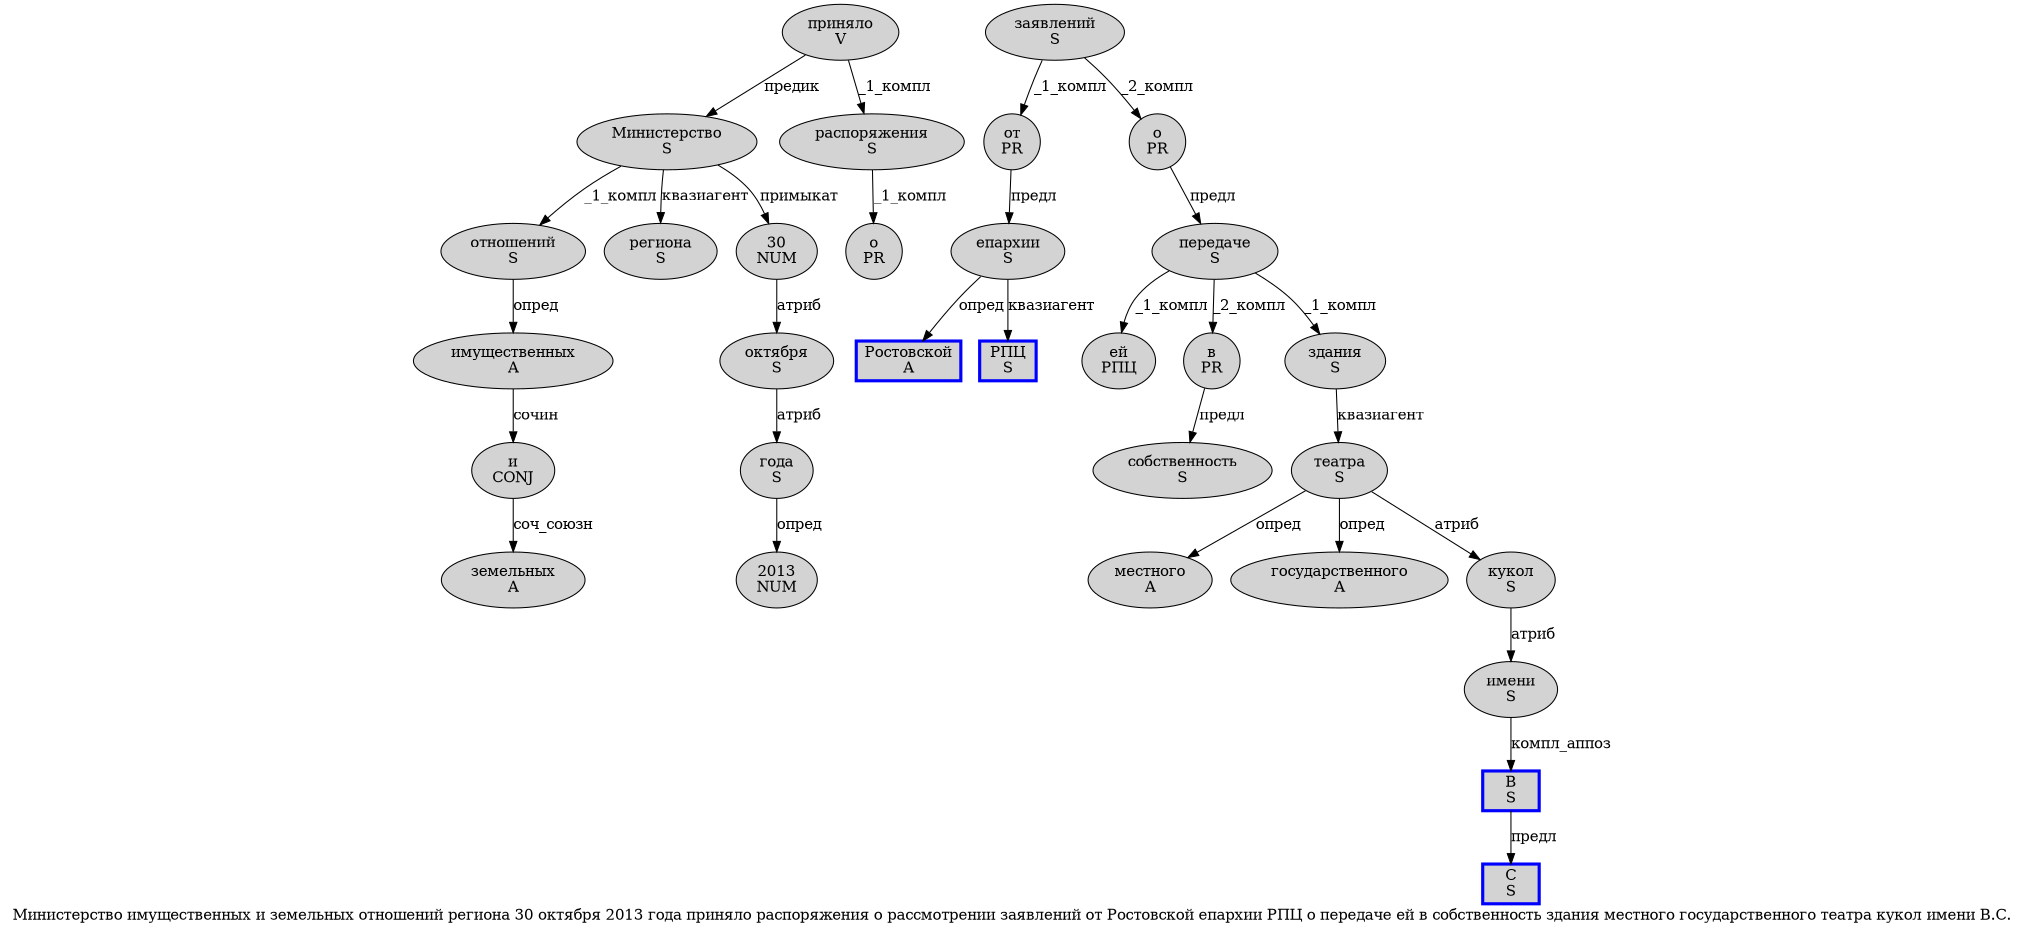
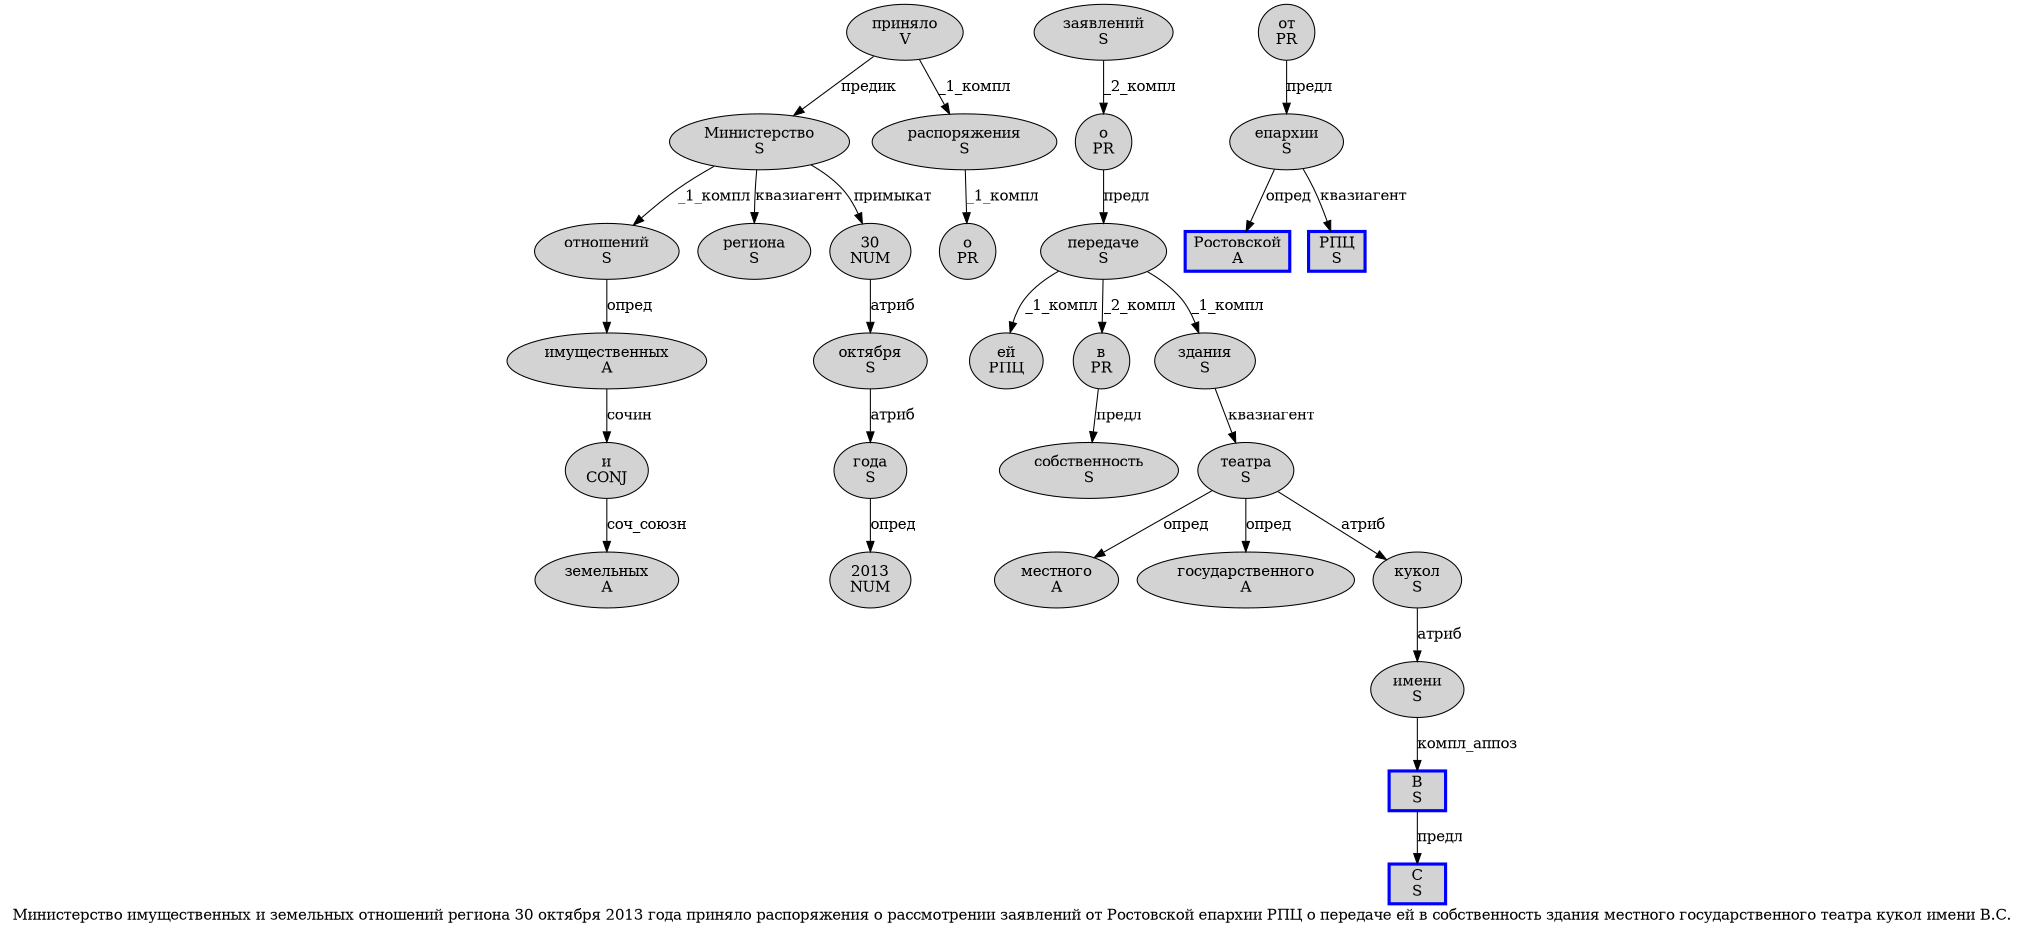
(1033, 82) -> none
